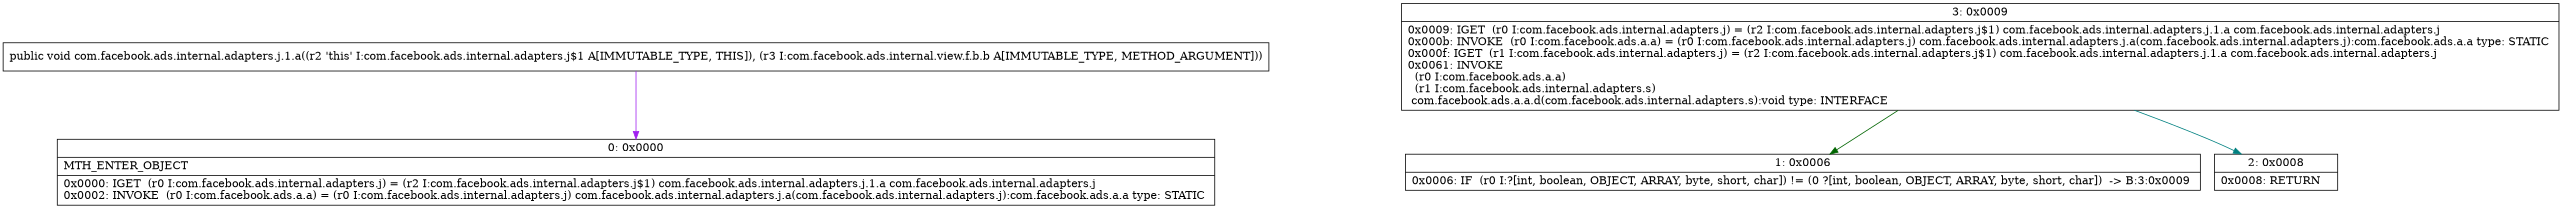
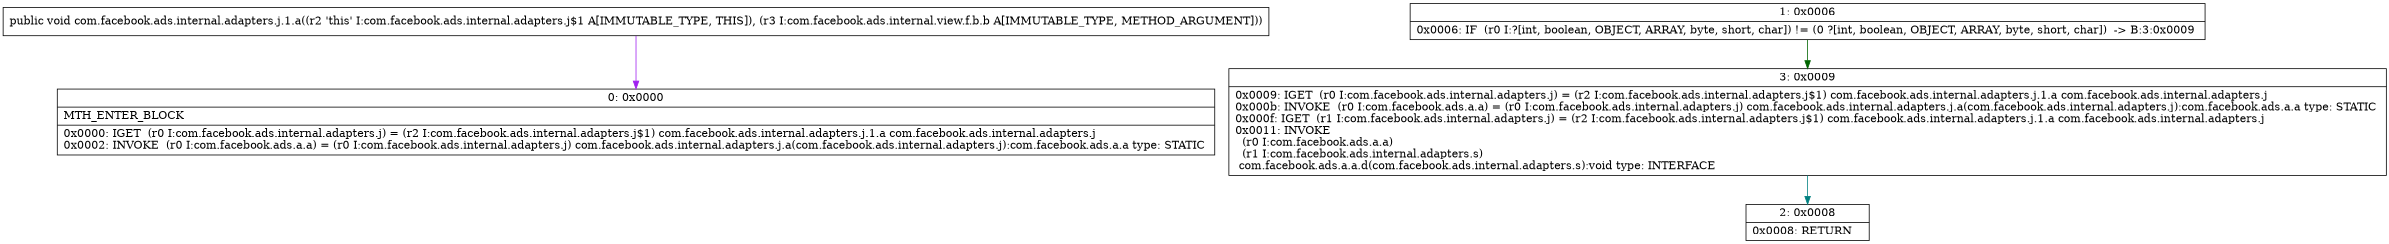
(1459, 66) -> (1287, 131)
(1867, 130) -> (1808, 50)
(126, 166) -> (124, 116)
